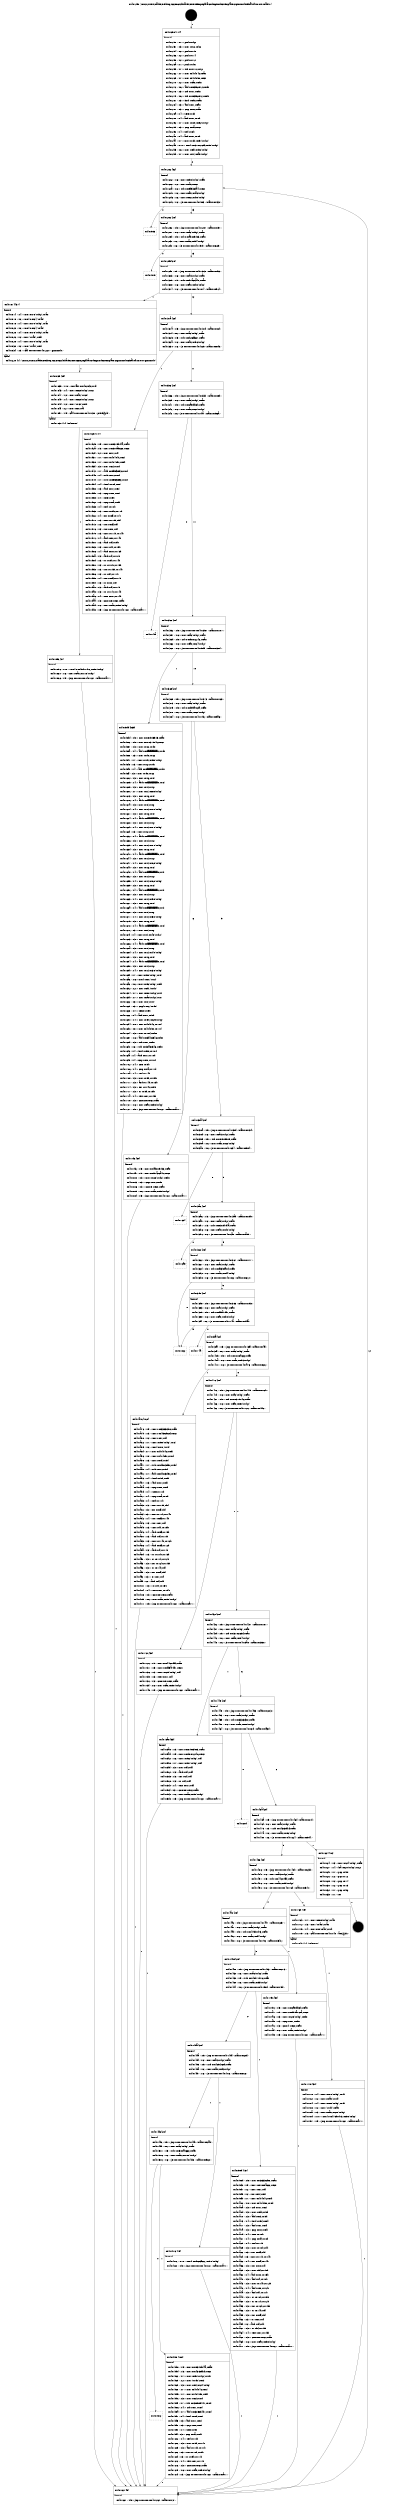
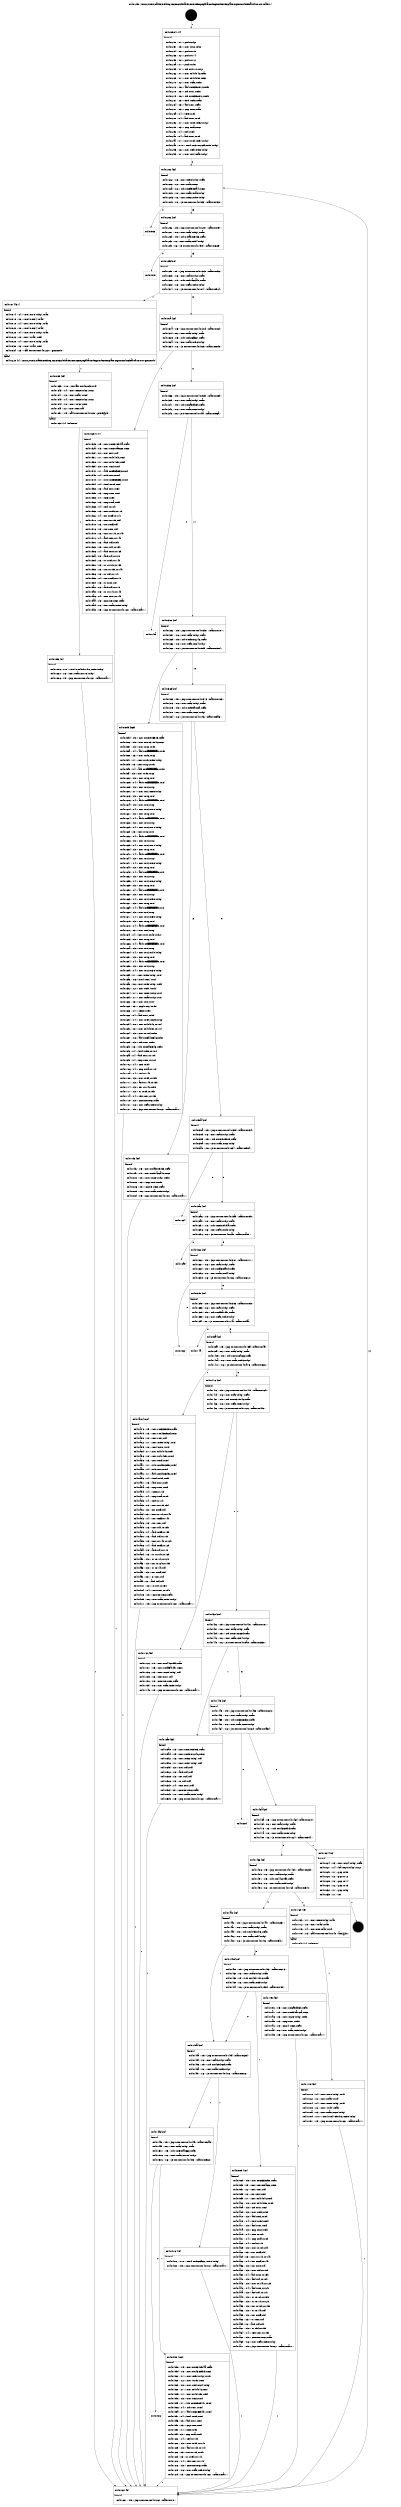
(187, 1334) -> (229, 1328)
(294, 1967) -> (211, 1991)
